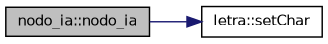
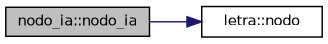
(262, 22) -> (262, 22)
